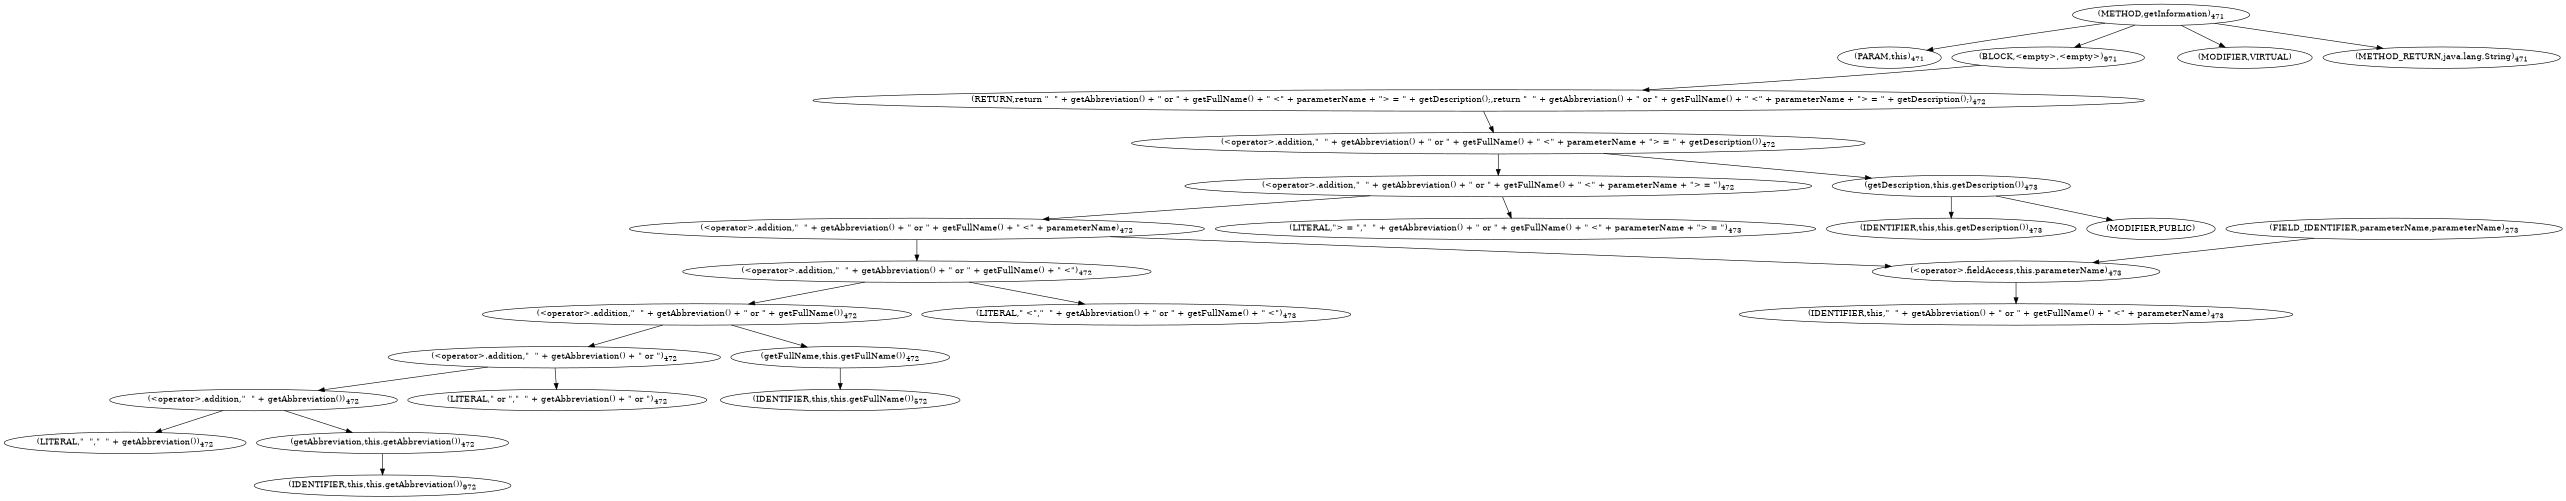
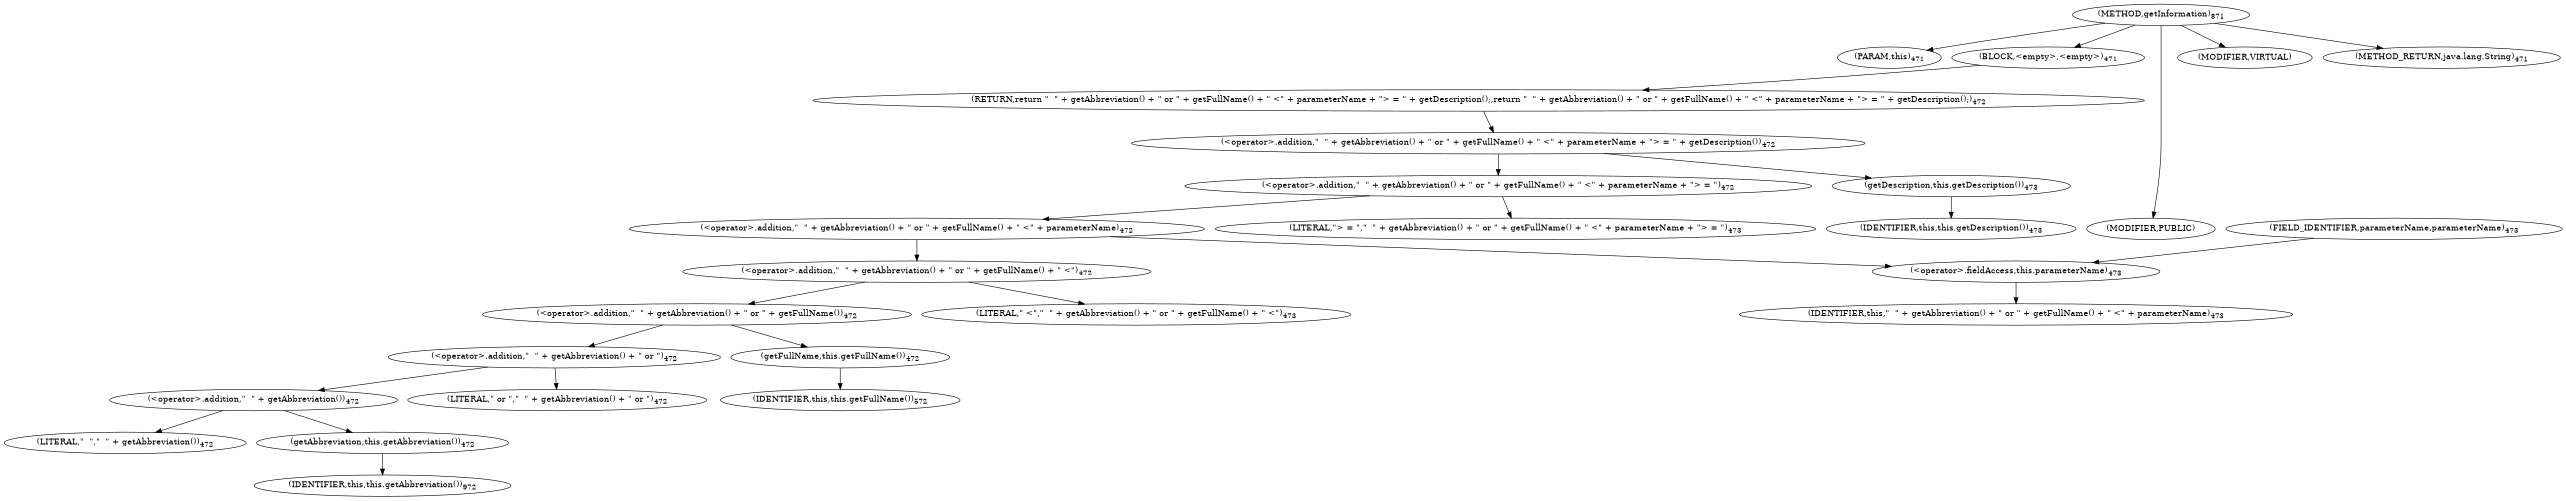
(2218, 14) -> (2218, 14)
(2111, 57) -> (2111, 57)
(2051, 208) -> (2161, 119)
(2512, 228) -> (2512, 228)
